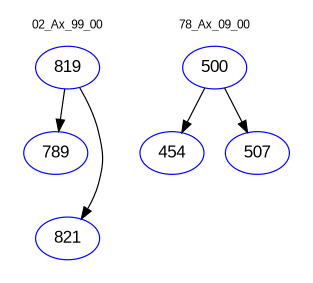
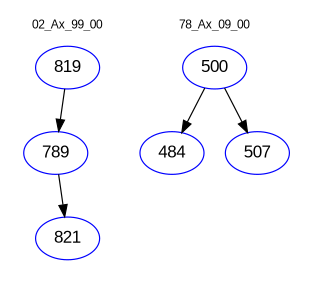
(102, 147) -> (61, 190)
(172, 153) -> (172, 153)
